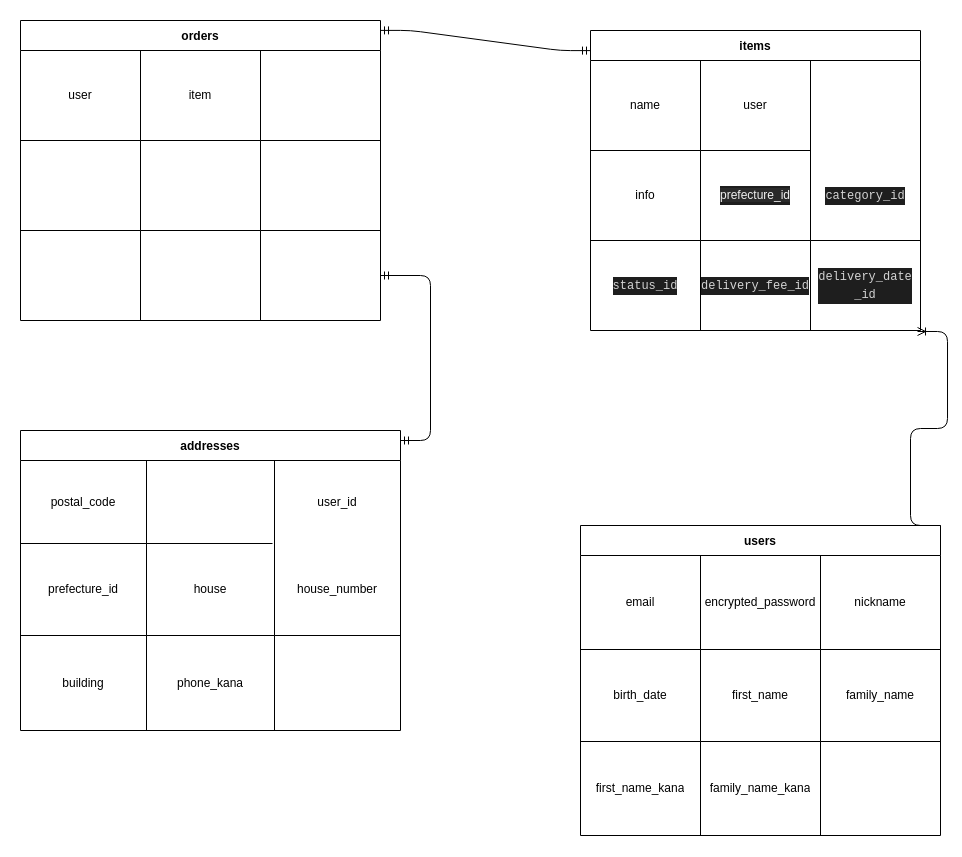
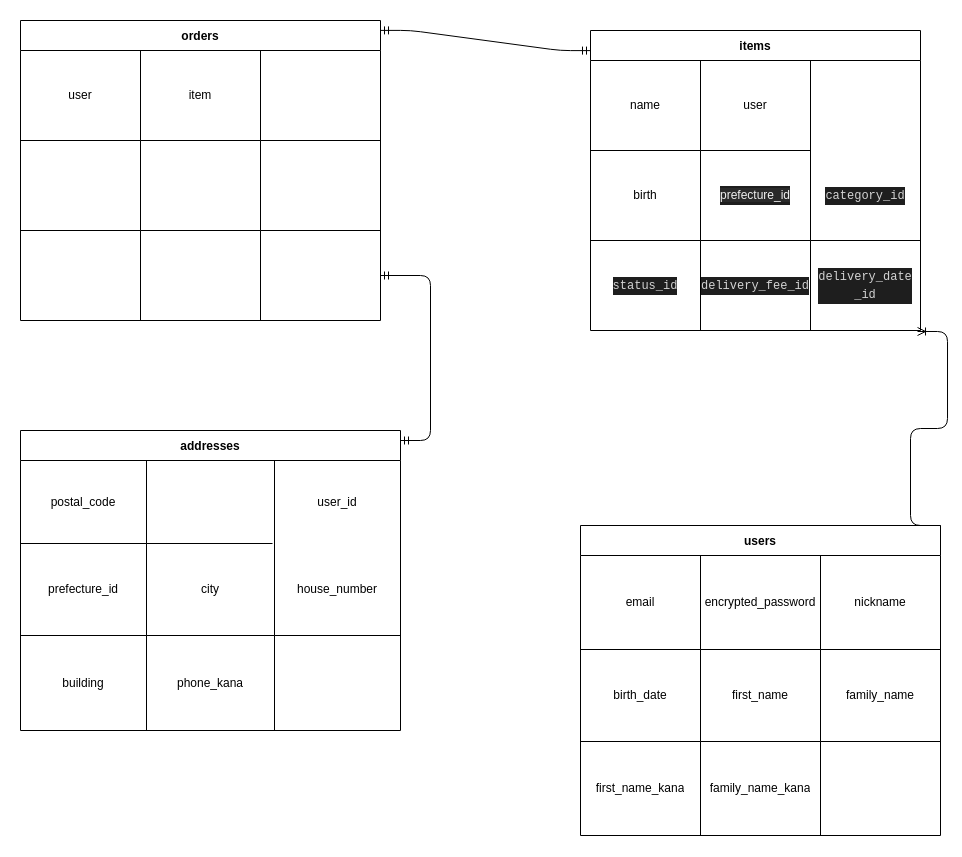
(646, 196) -> (646, 196)
(211, 590) -> (211, 590)
